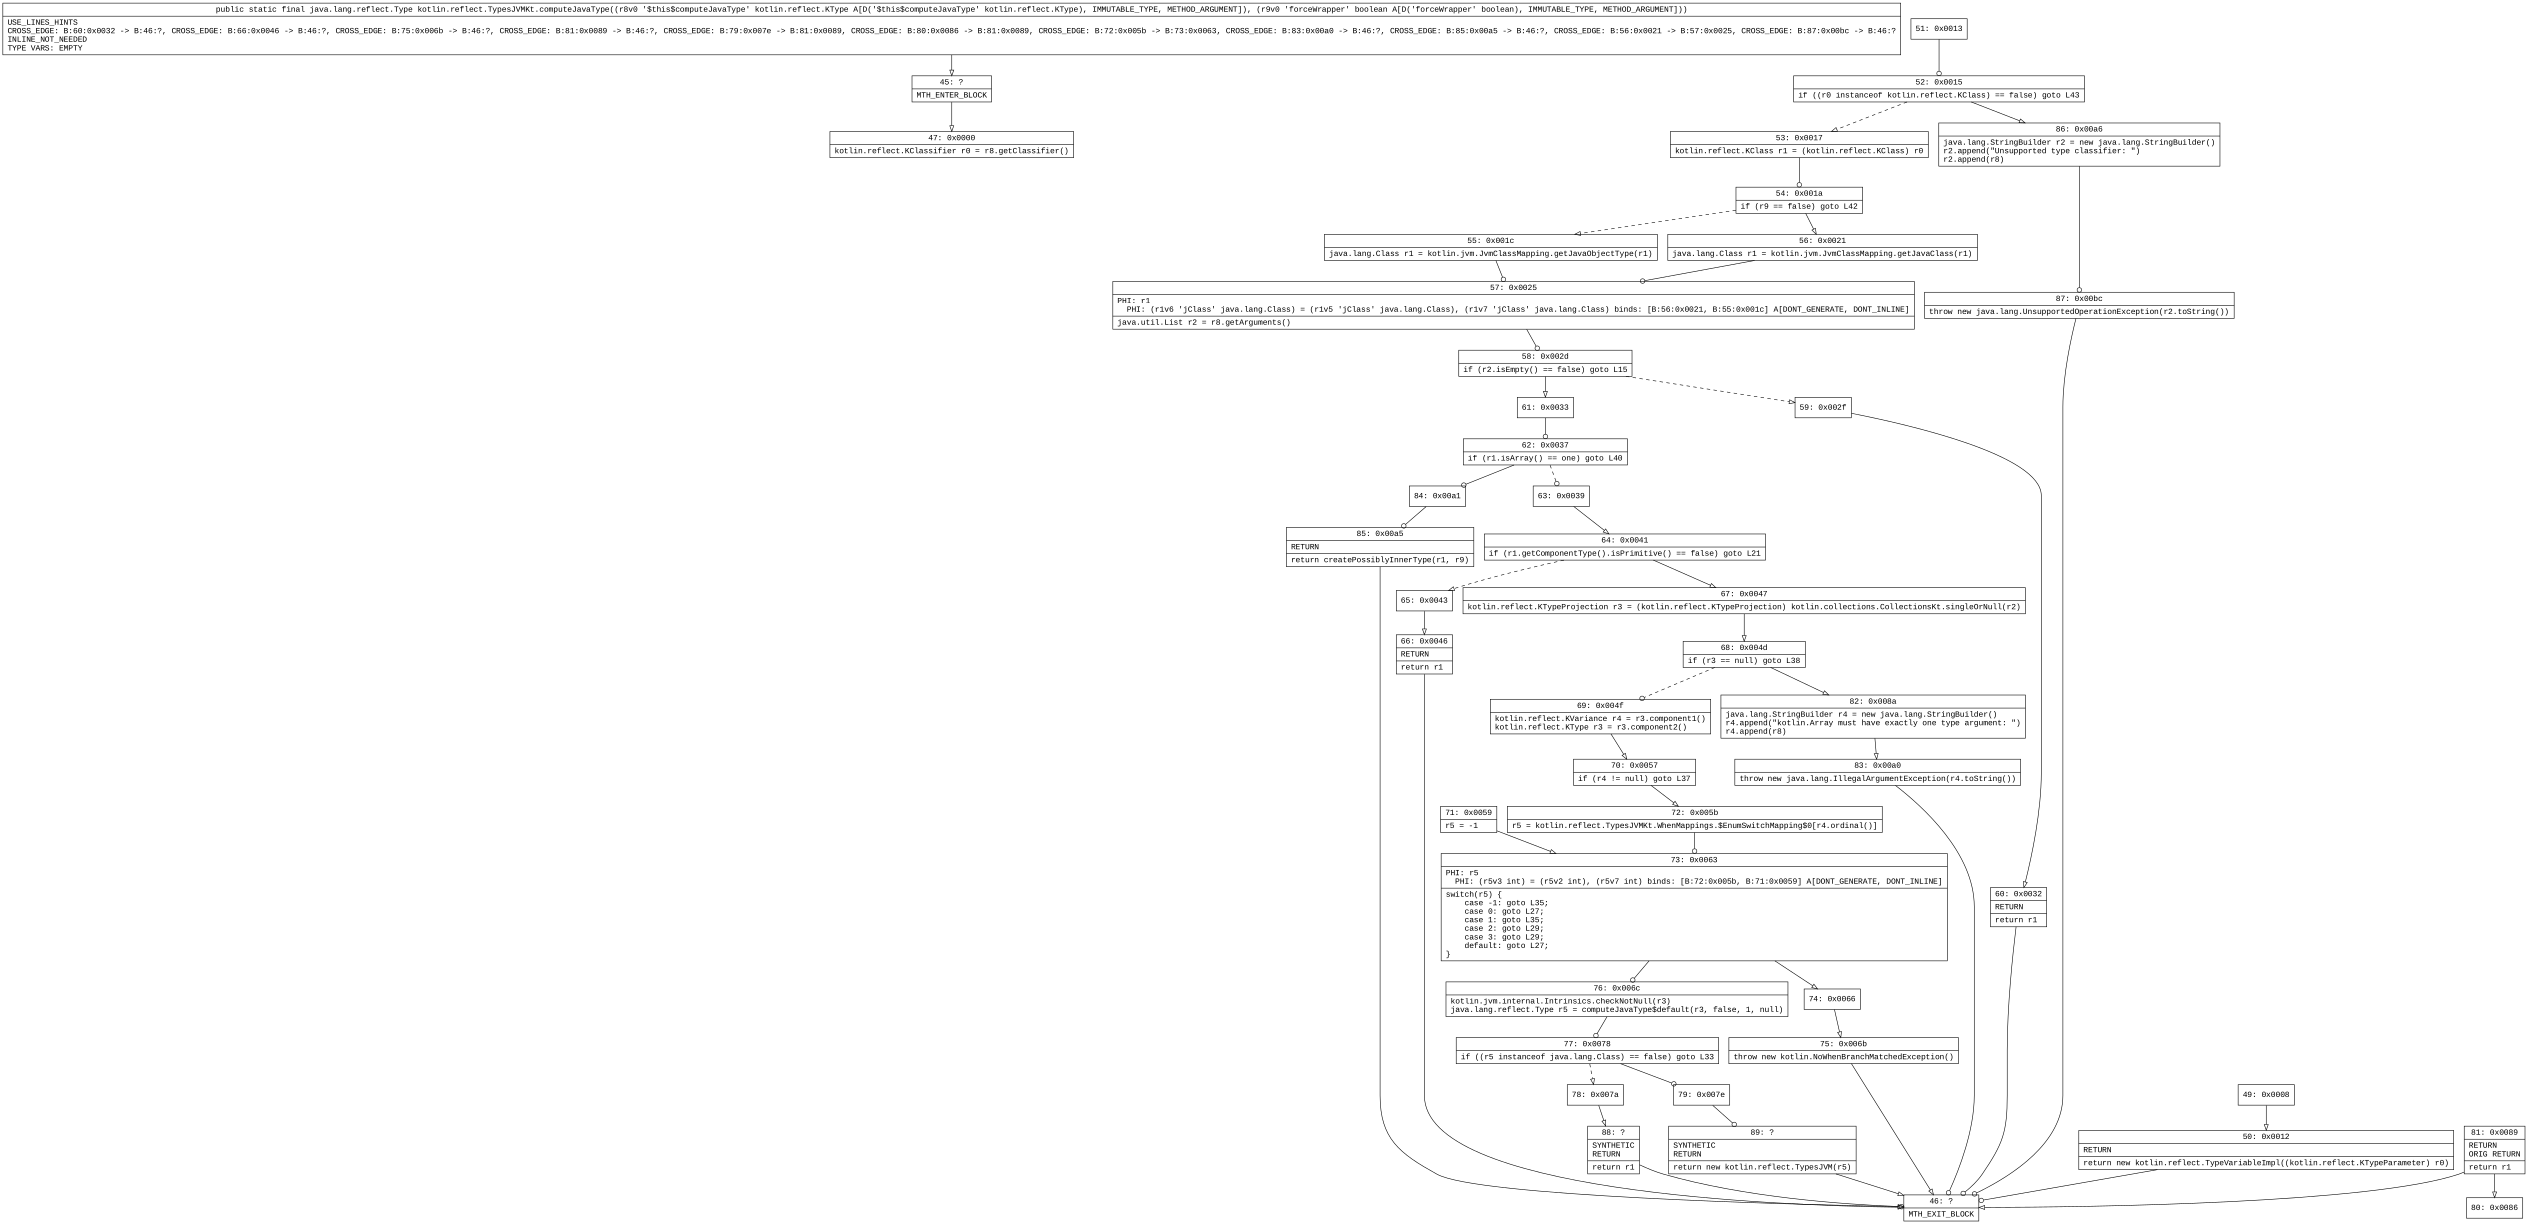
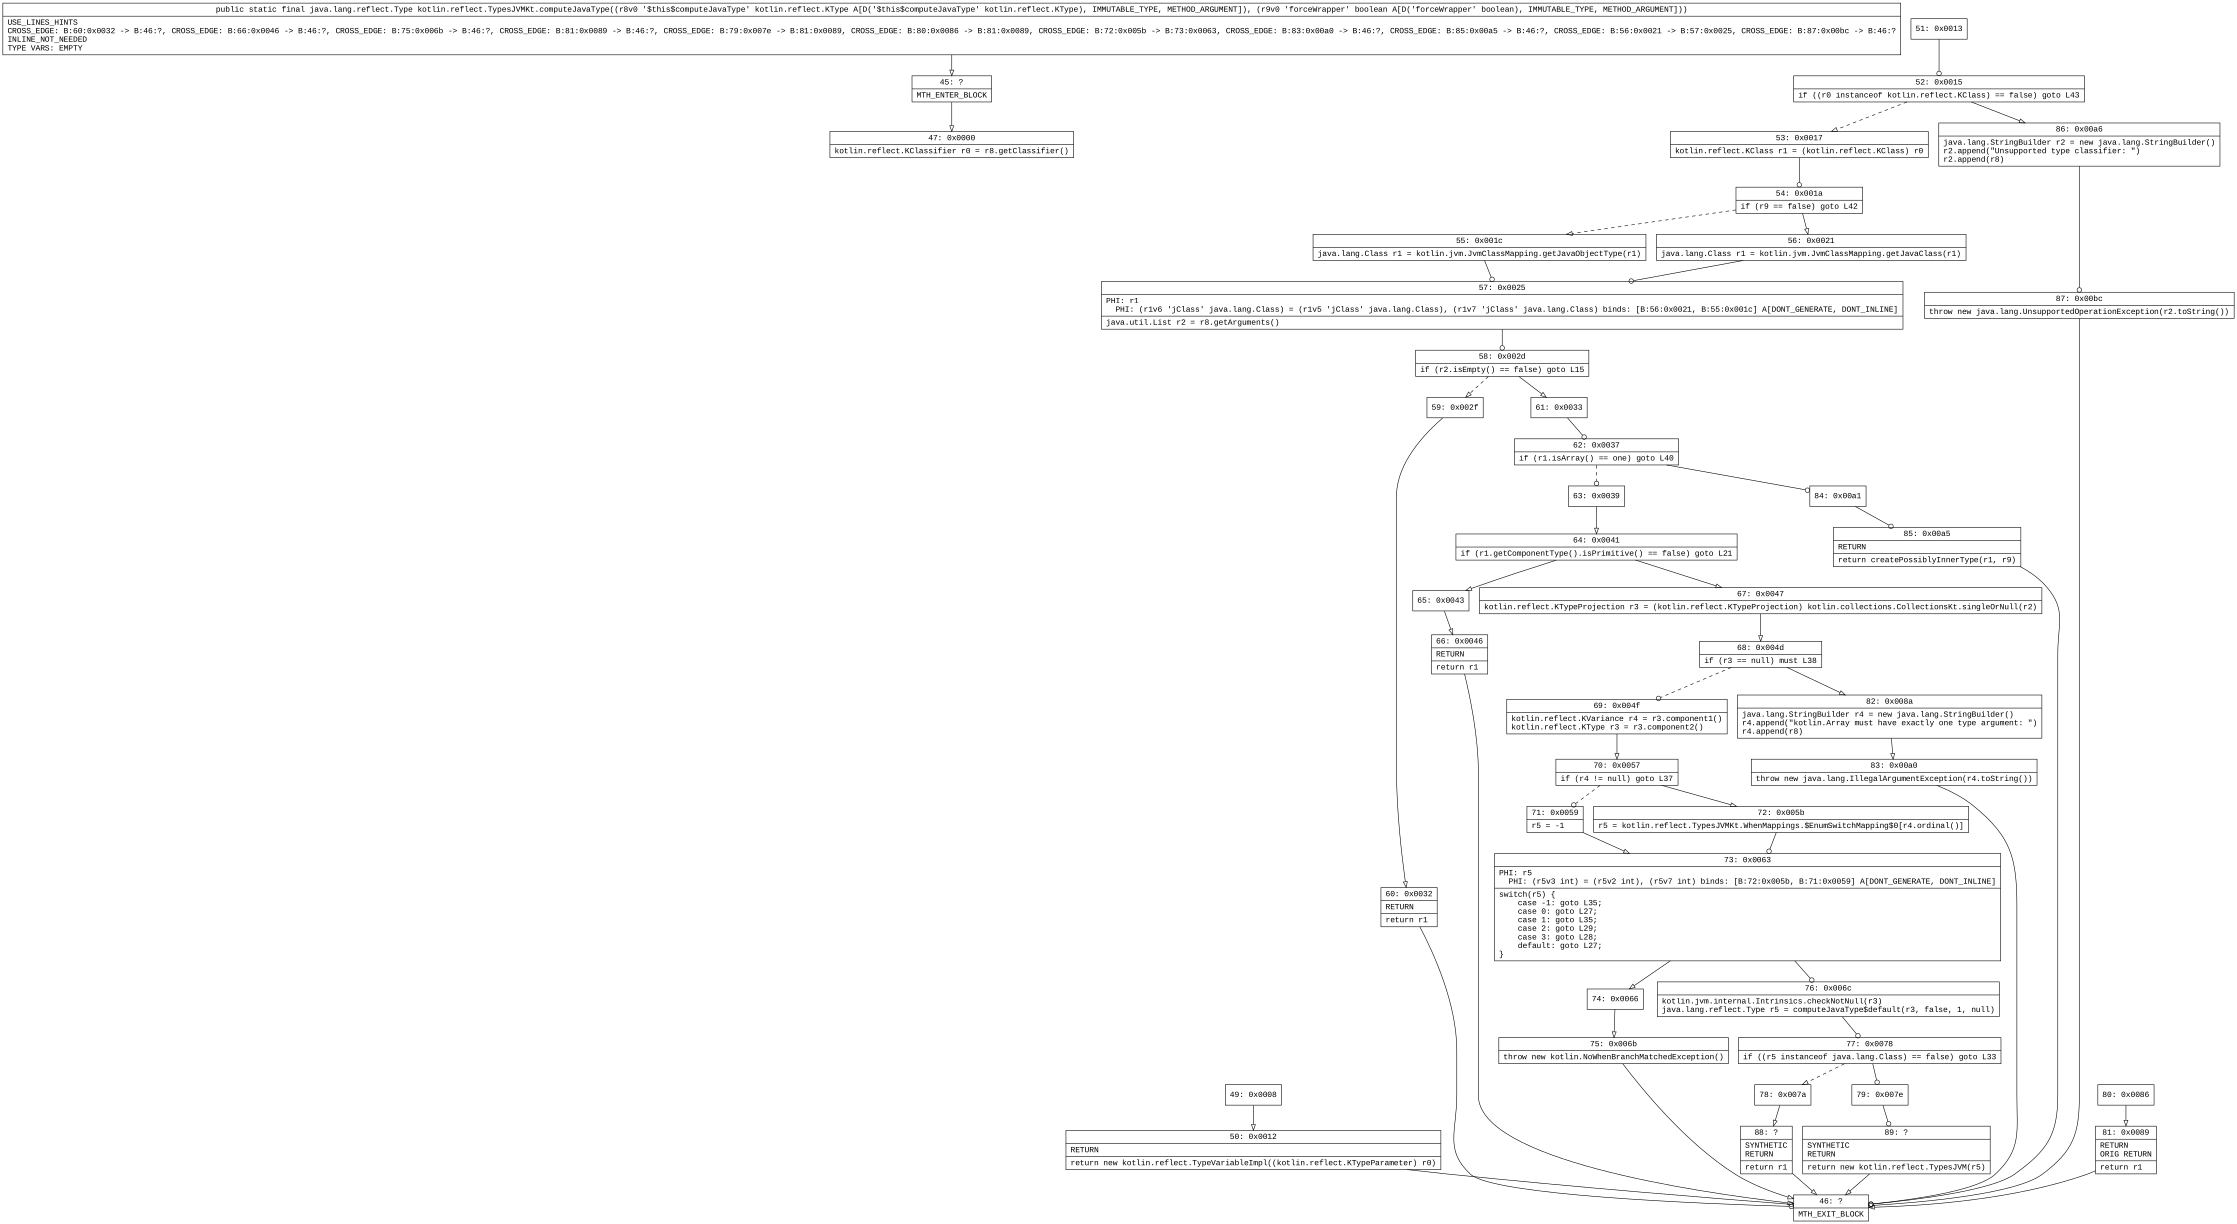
(1509, 573) -> (1514, 574)
(1744, 661) -> (1761, 661)
none -> (1588, 794)
(1495, 937) -> (1549, 937)
(2495, 1183) -> (2126, 1113)
